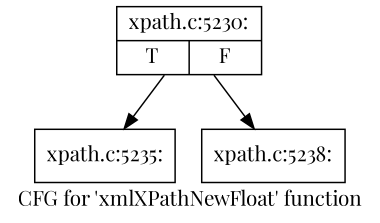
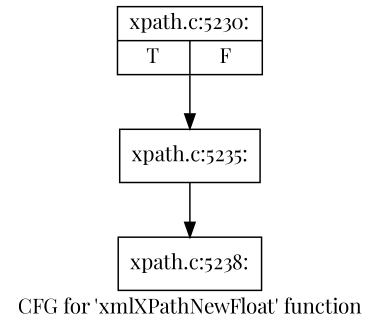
(230, 96) -> (190, 203)
